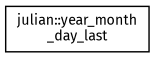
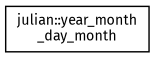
(77, 29) -> (77, 29)
